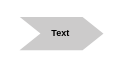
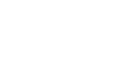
(60, 33) -> none
